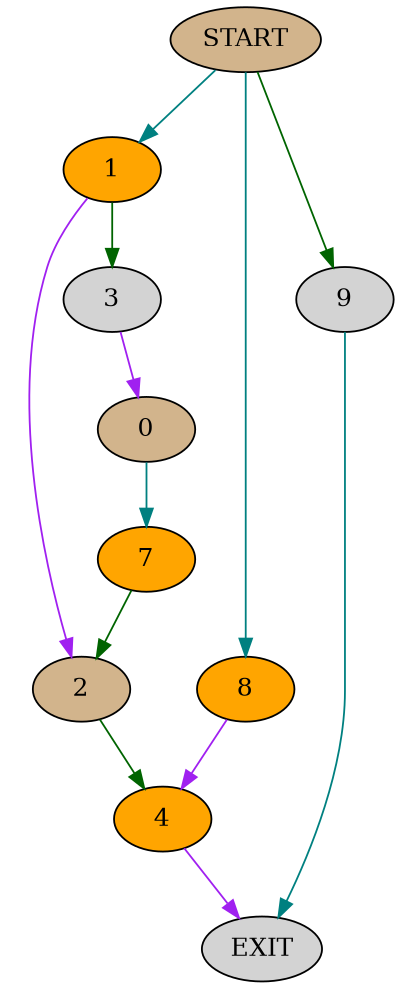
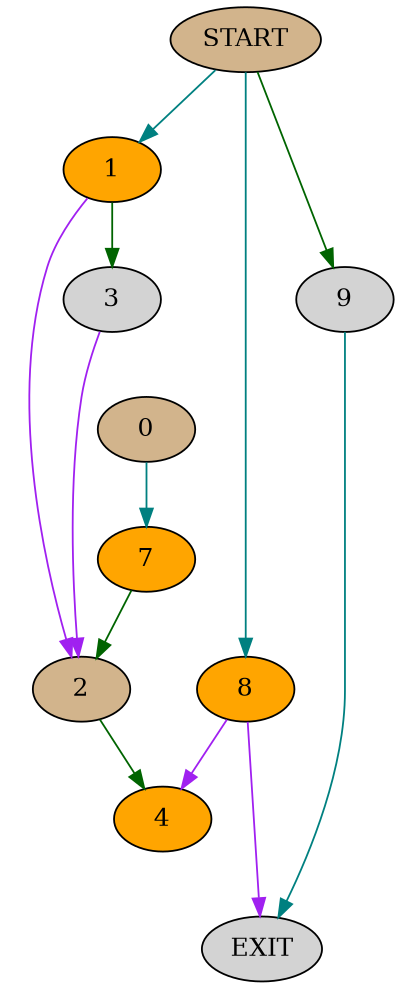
(127, 356) -> (74, 484)
(206, 876) -> (253, 810)
